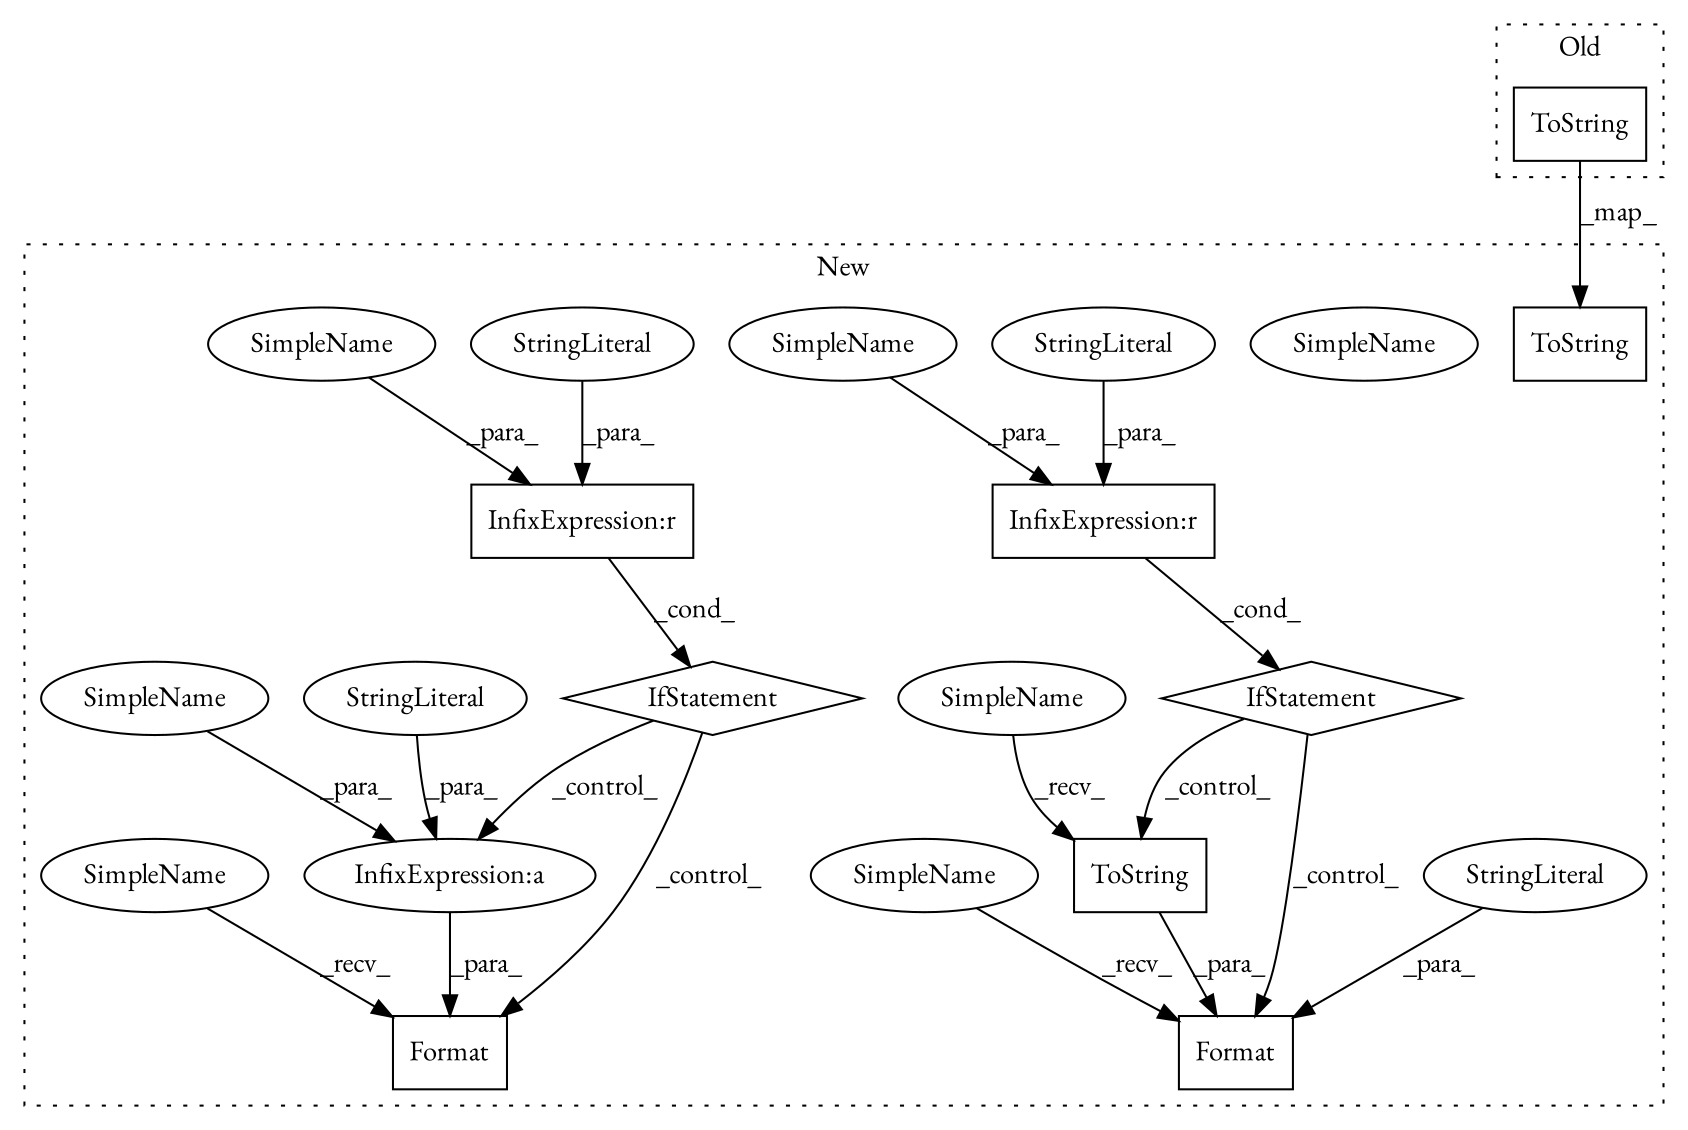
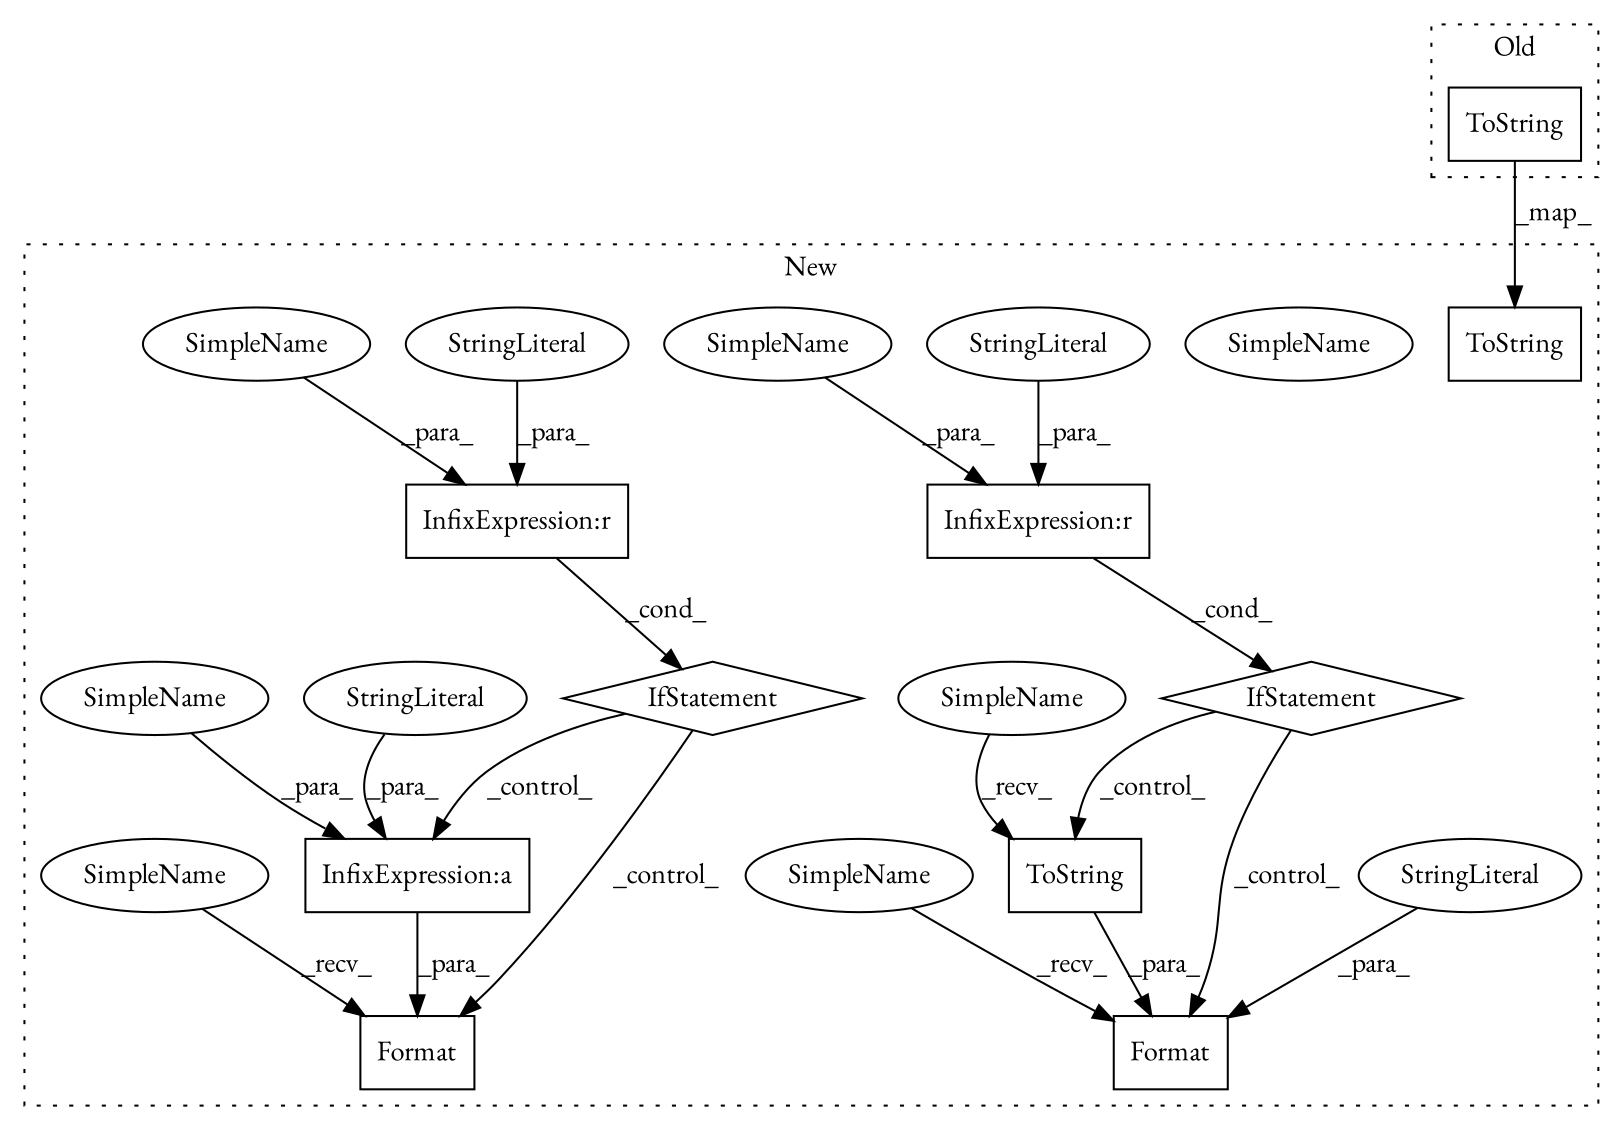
(450, 876) -> (417, 876)
